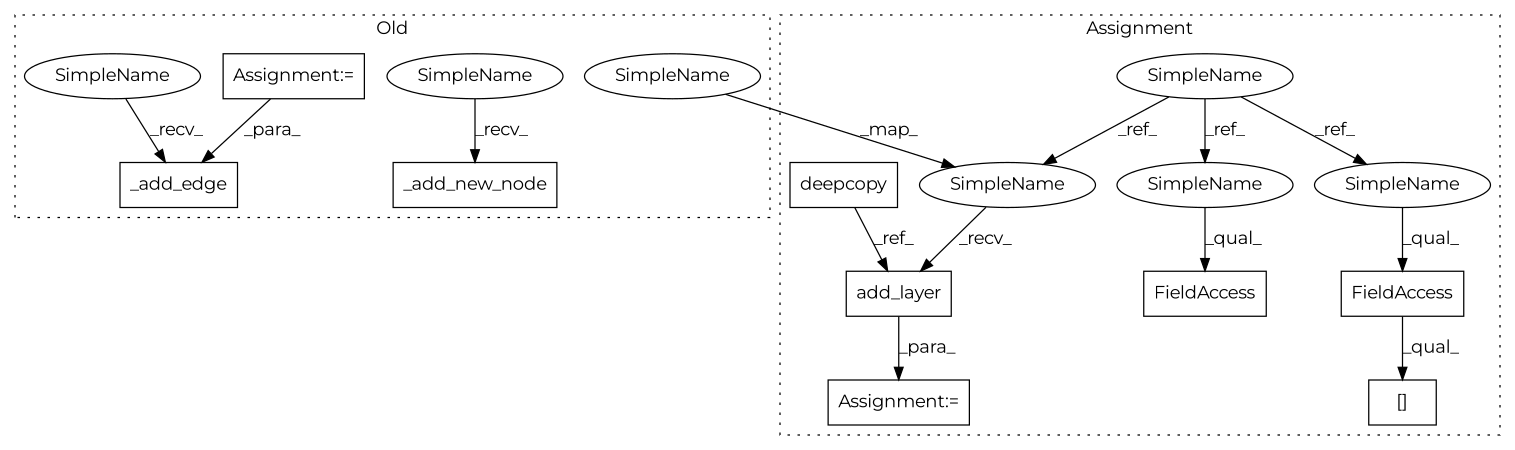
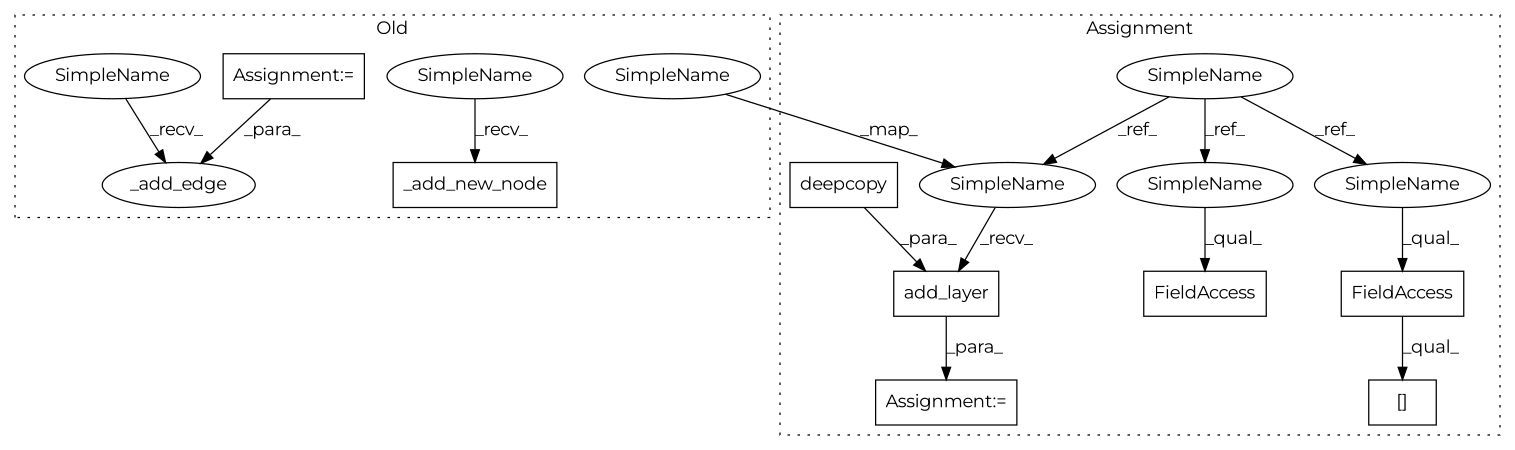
(179, 185) -> (179, 185)
(894, 239) -> (929, 239)
